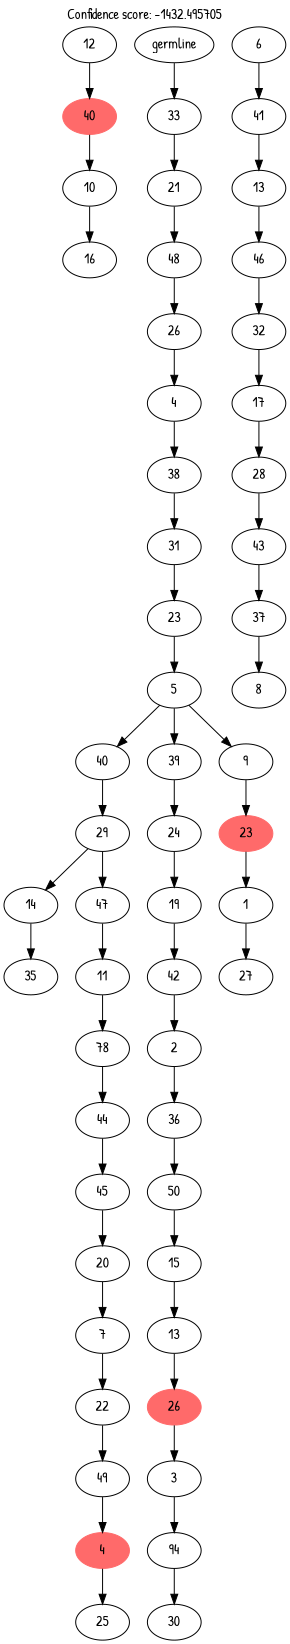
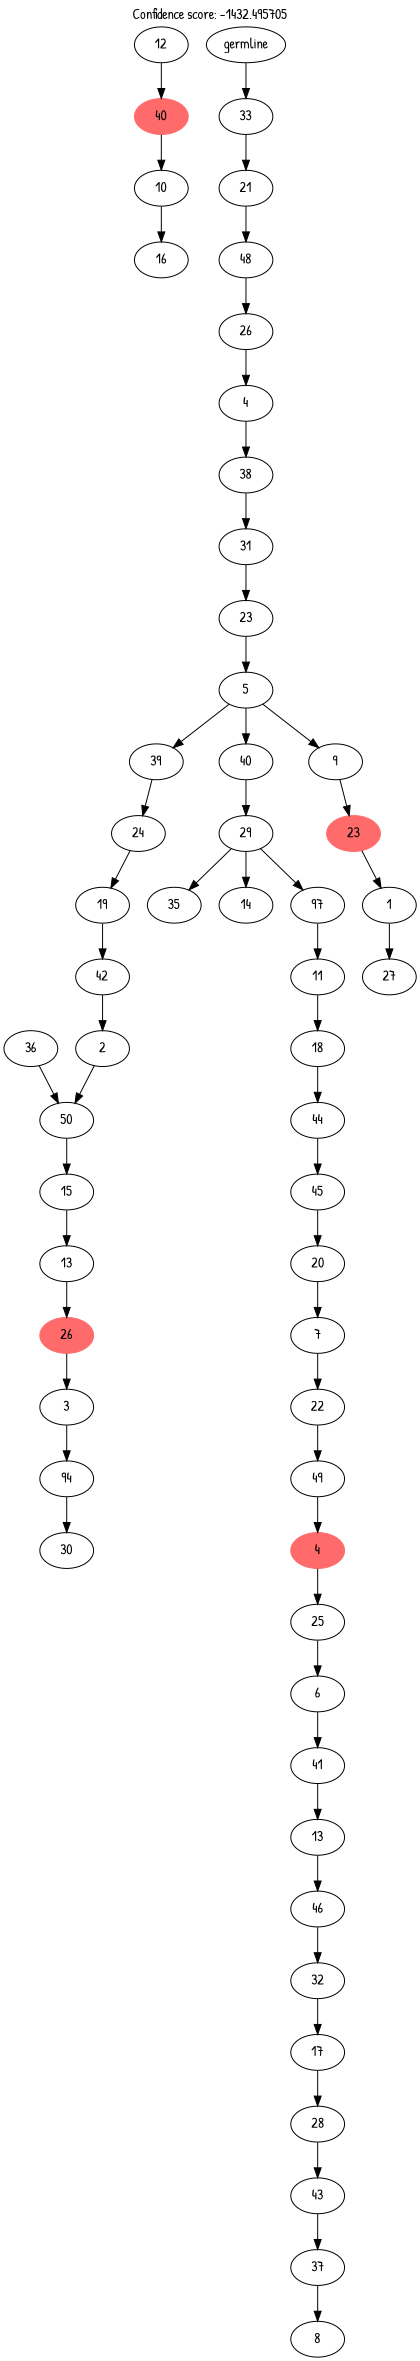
(103, 905) -> (318, 905)
(31, 936) -> (214, 866)
(103, 1049) -> (318, 1049)
(174, 1080) -> (87, 1080)
none -> (318, 1653)
